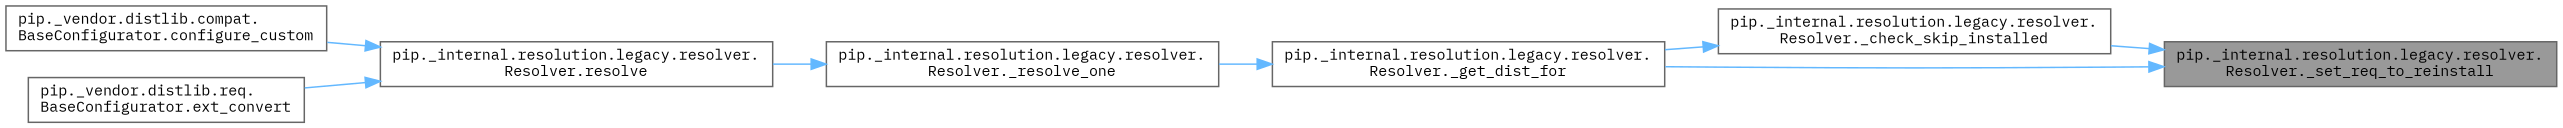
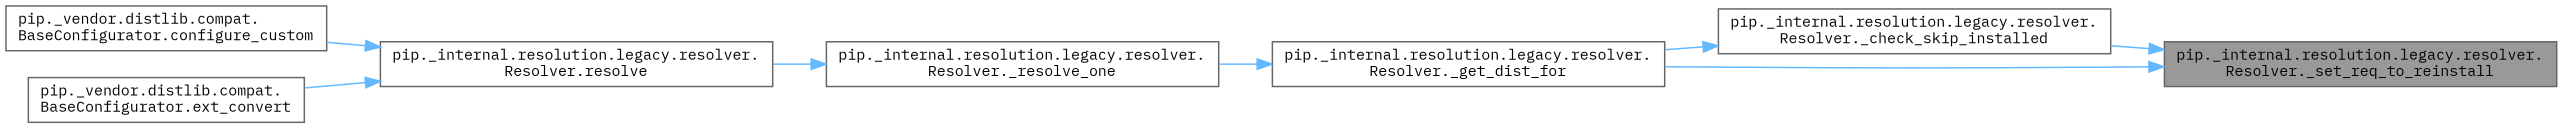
(166, 100) -> (166, 100)
